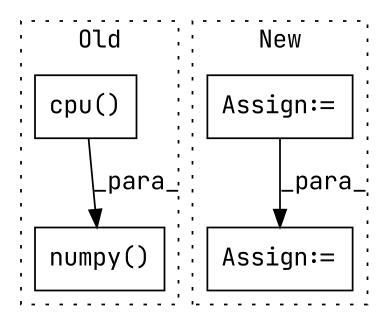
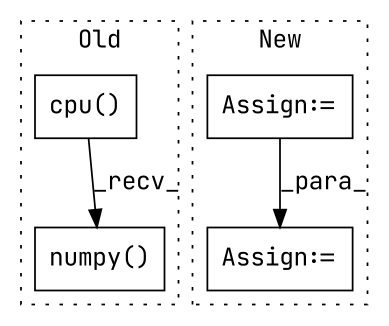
(136, 183) -> (136, 183)
